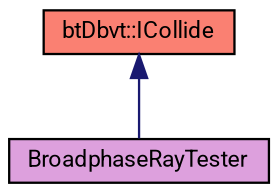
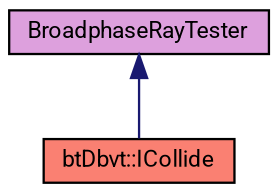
(139, 109) -> (139, 109)
